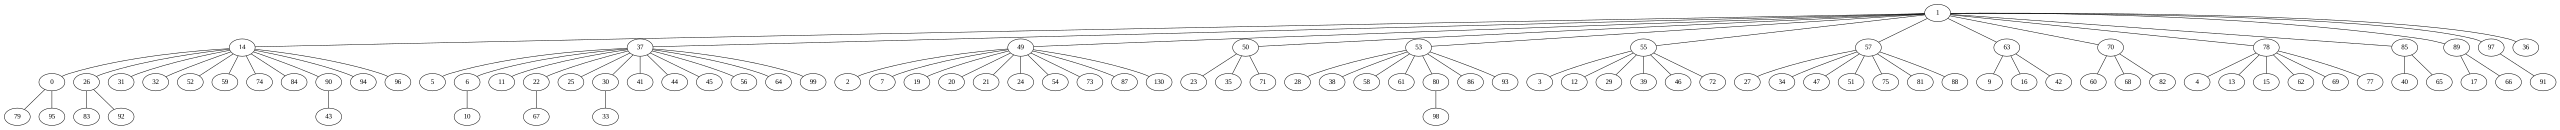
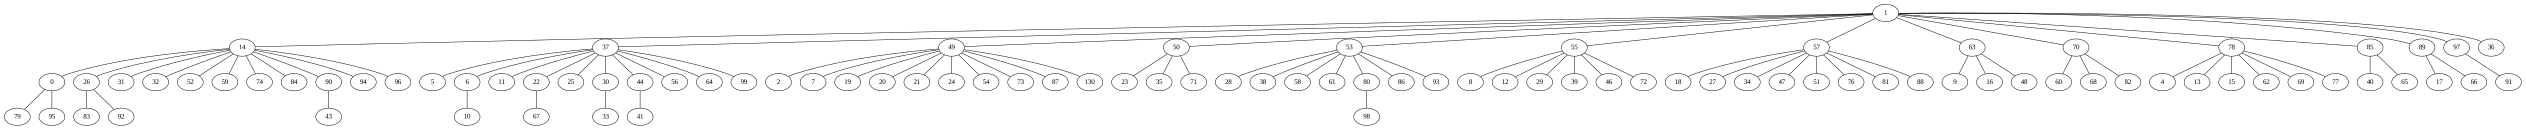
(640, 65) -> (640, 100)
(709, 82) -> none
(1540, 82) -> (1470, 82)
none -> (1678, 82)
(1886, 82) -> (1851, 82)
(2059, 82) -> (2024, 82)
